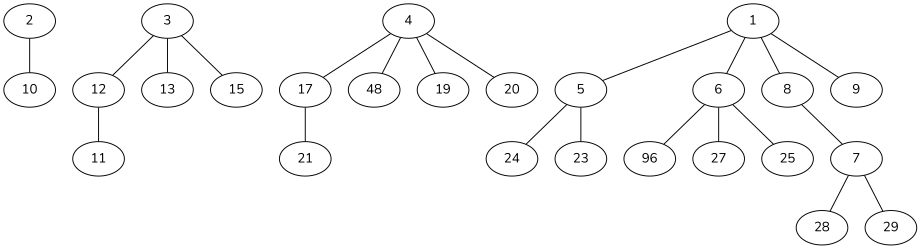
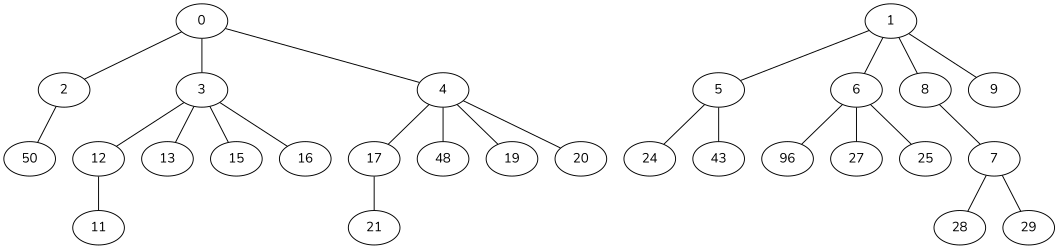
none -> (202, 21)
(30, 90) -> (30, 159)
none -> (305, 159)
(581, 159) -> (719, 159)
